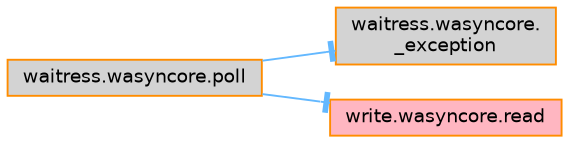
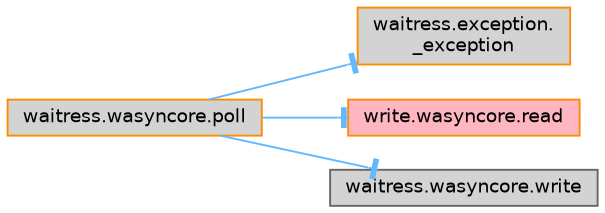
(446, 36) -> (464, 36)
none -> (464, 188)
